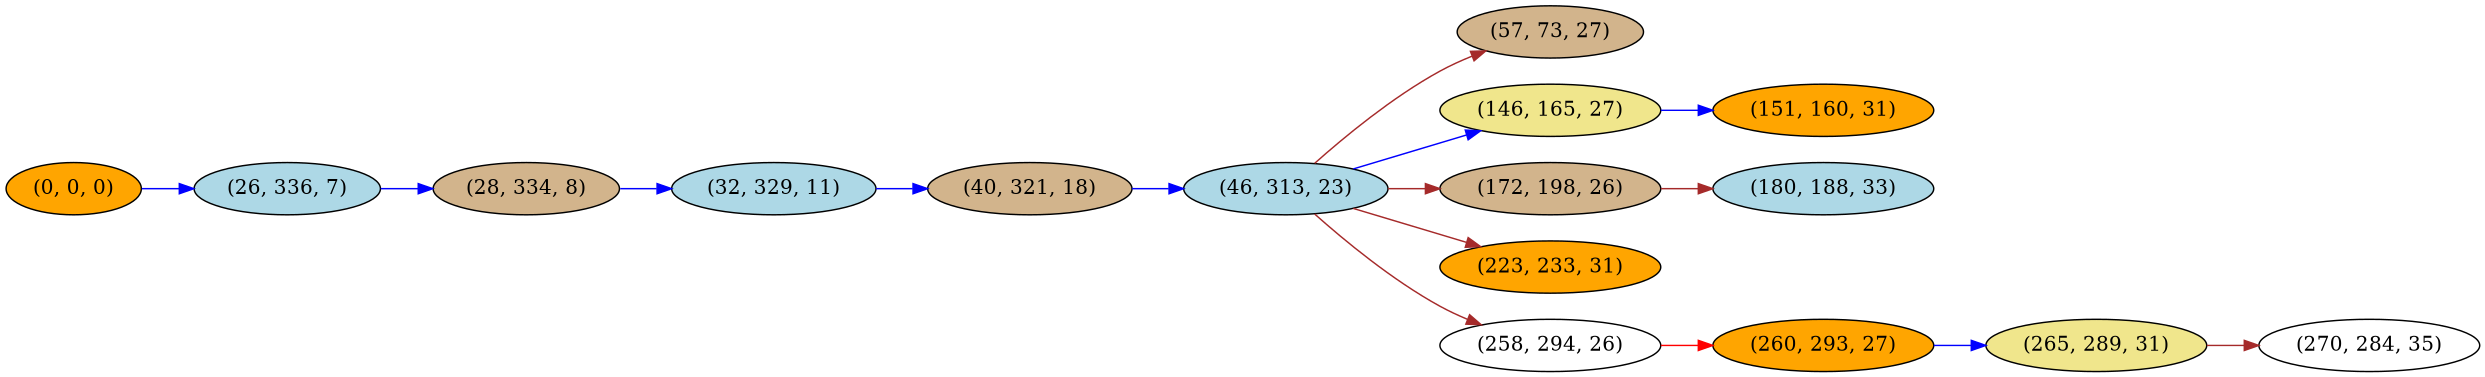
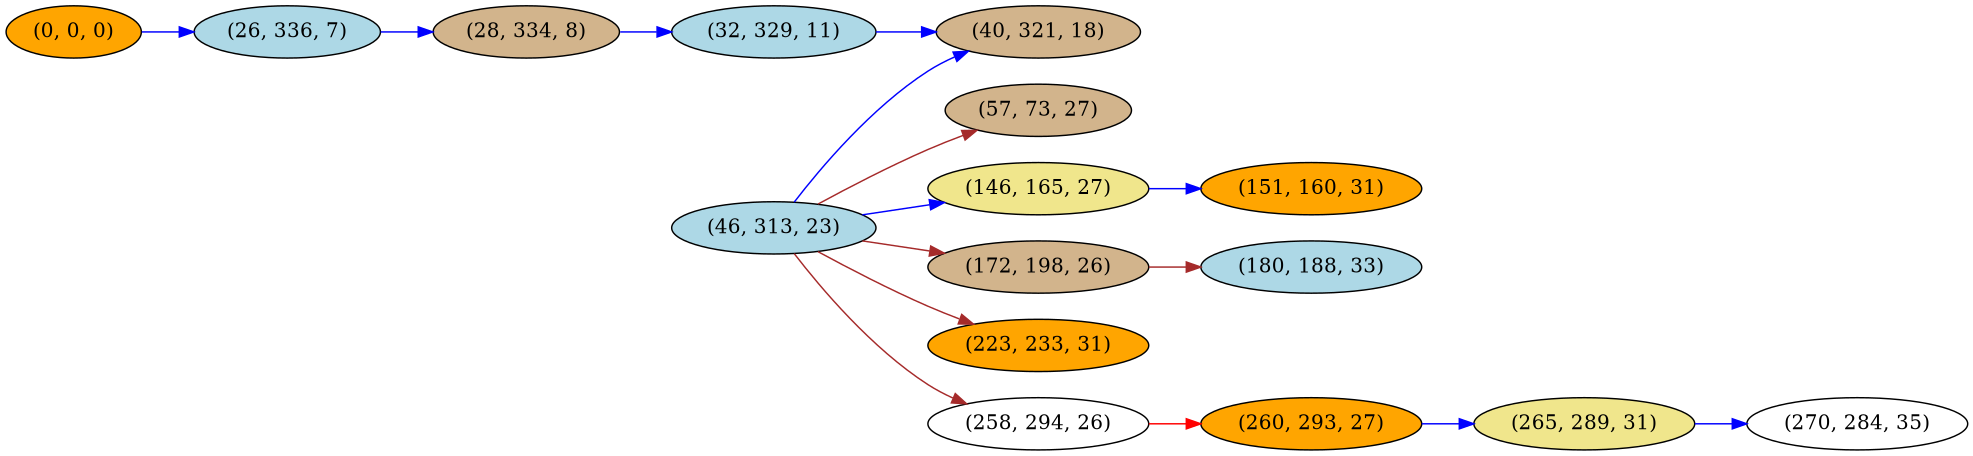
(1150, 189) -> (867, 121)
(2226, 345) -> (1714, 424)
